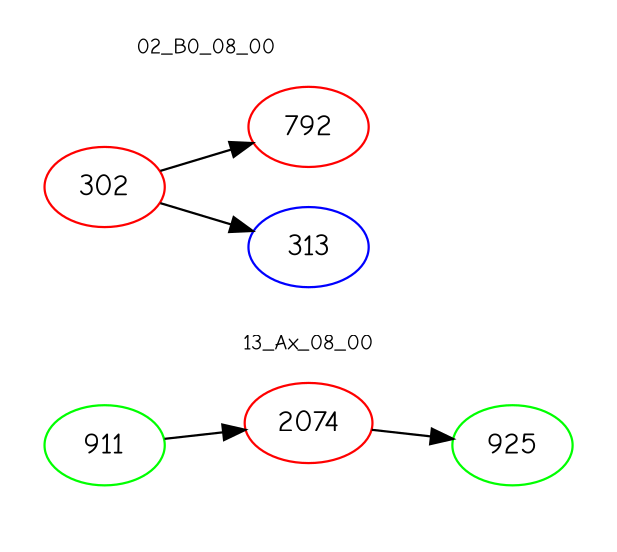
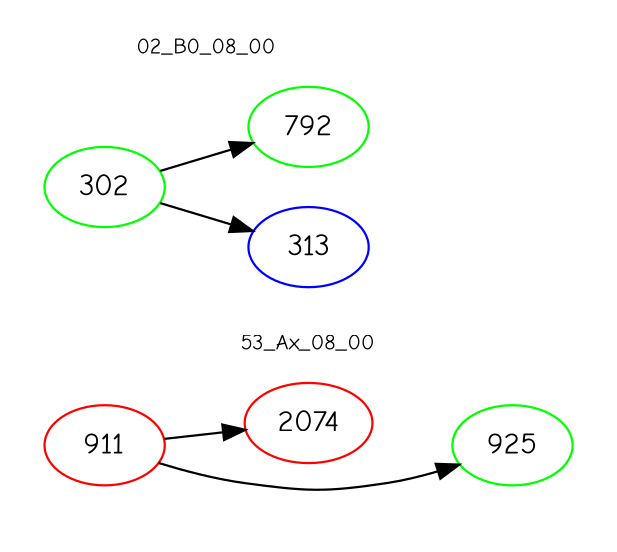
(309, 127) -> (309, 127)
(105, 187) -> (105, 187)
(309, 344) -> (309, 344)
(401, 433) -> (298, 489)
(105, 445) -> (105, 445)
